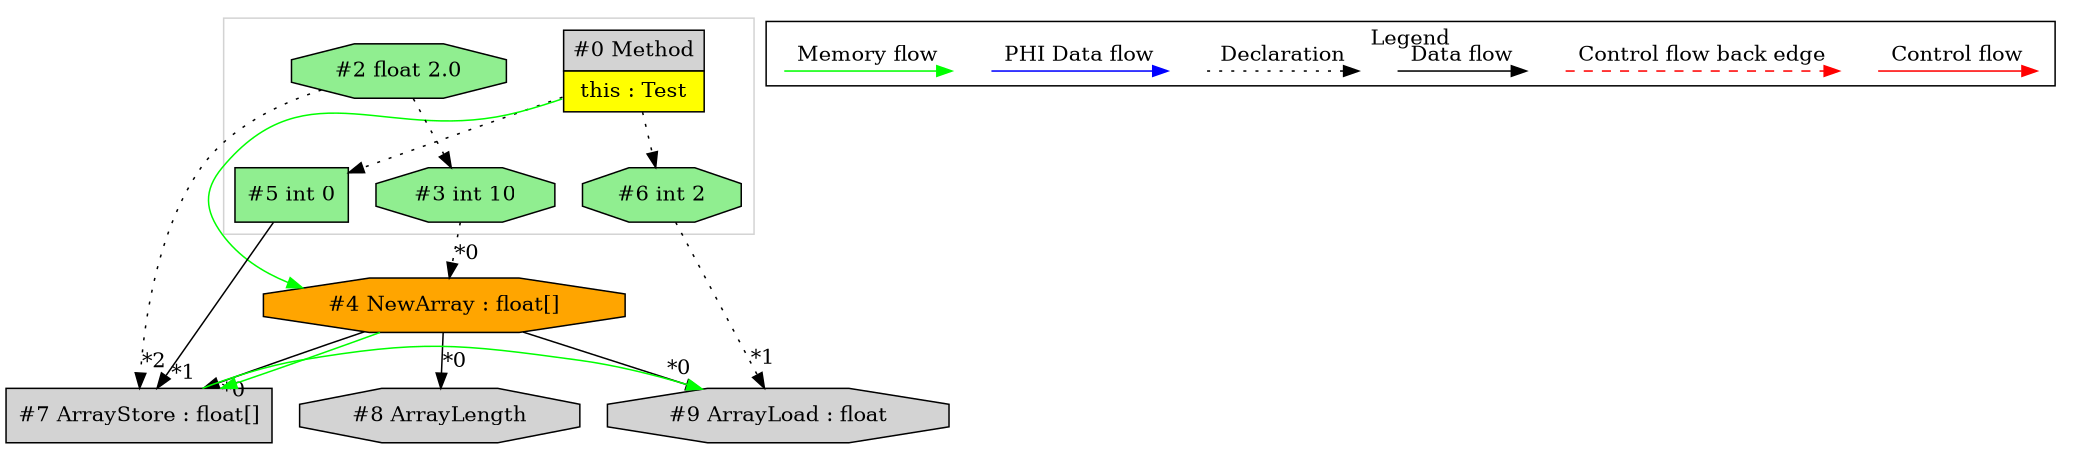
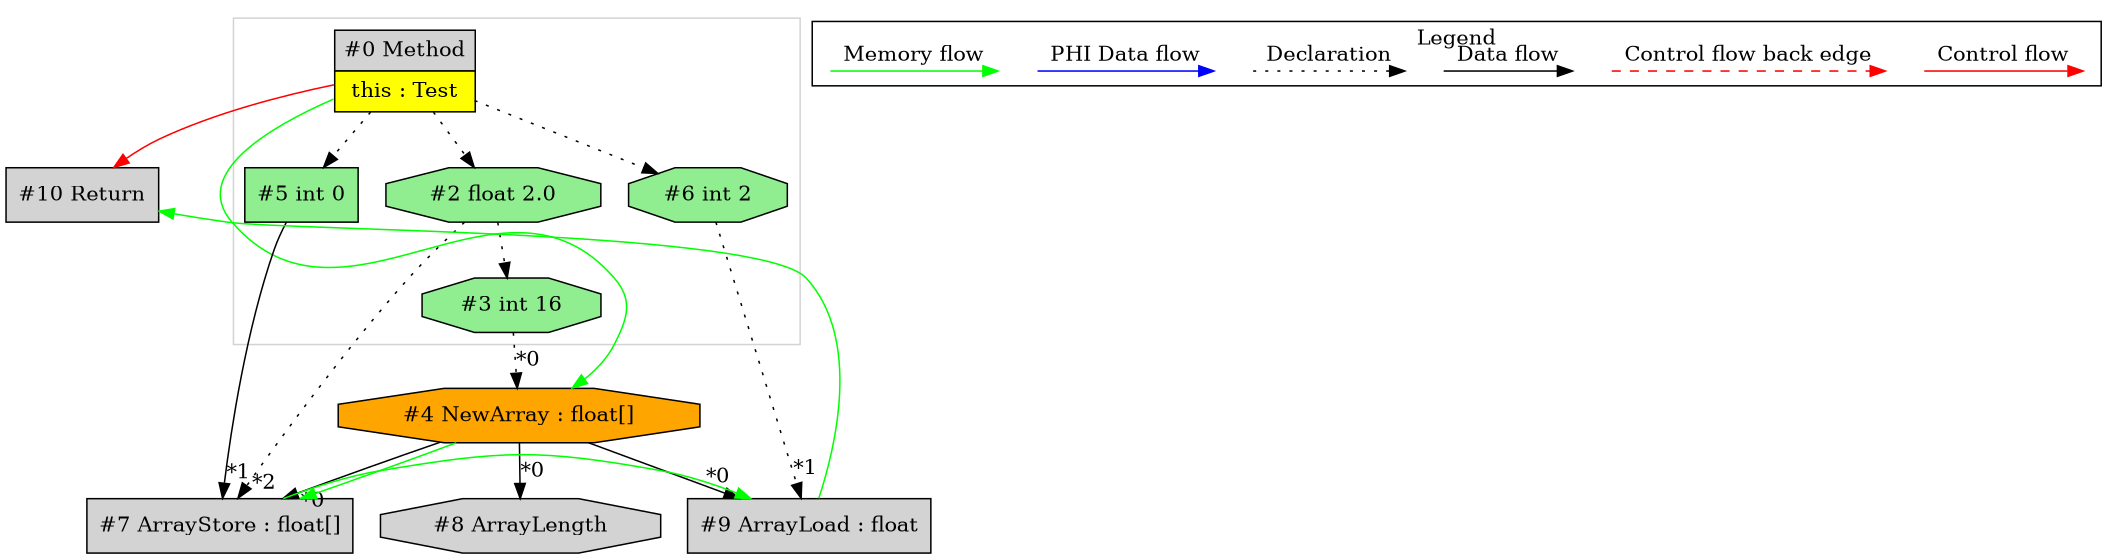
none -> (449, 134)
none -> (82, 195)
(465, 195) -> (512, 305)
(778, 416) -> (809, 526)
